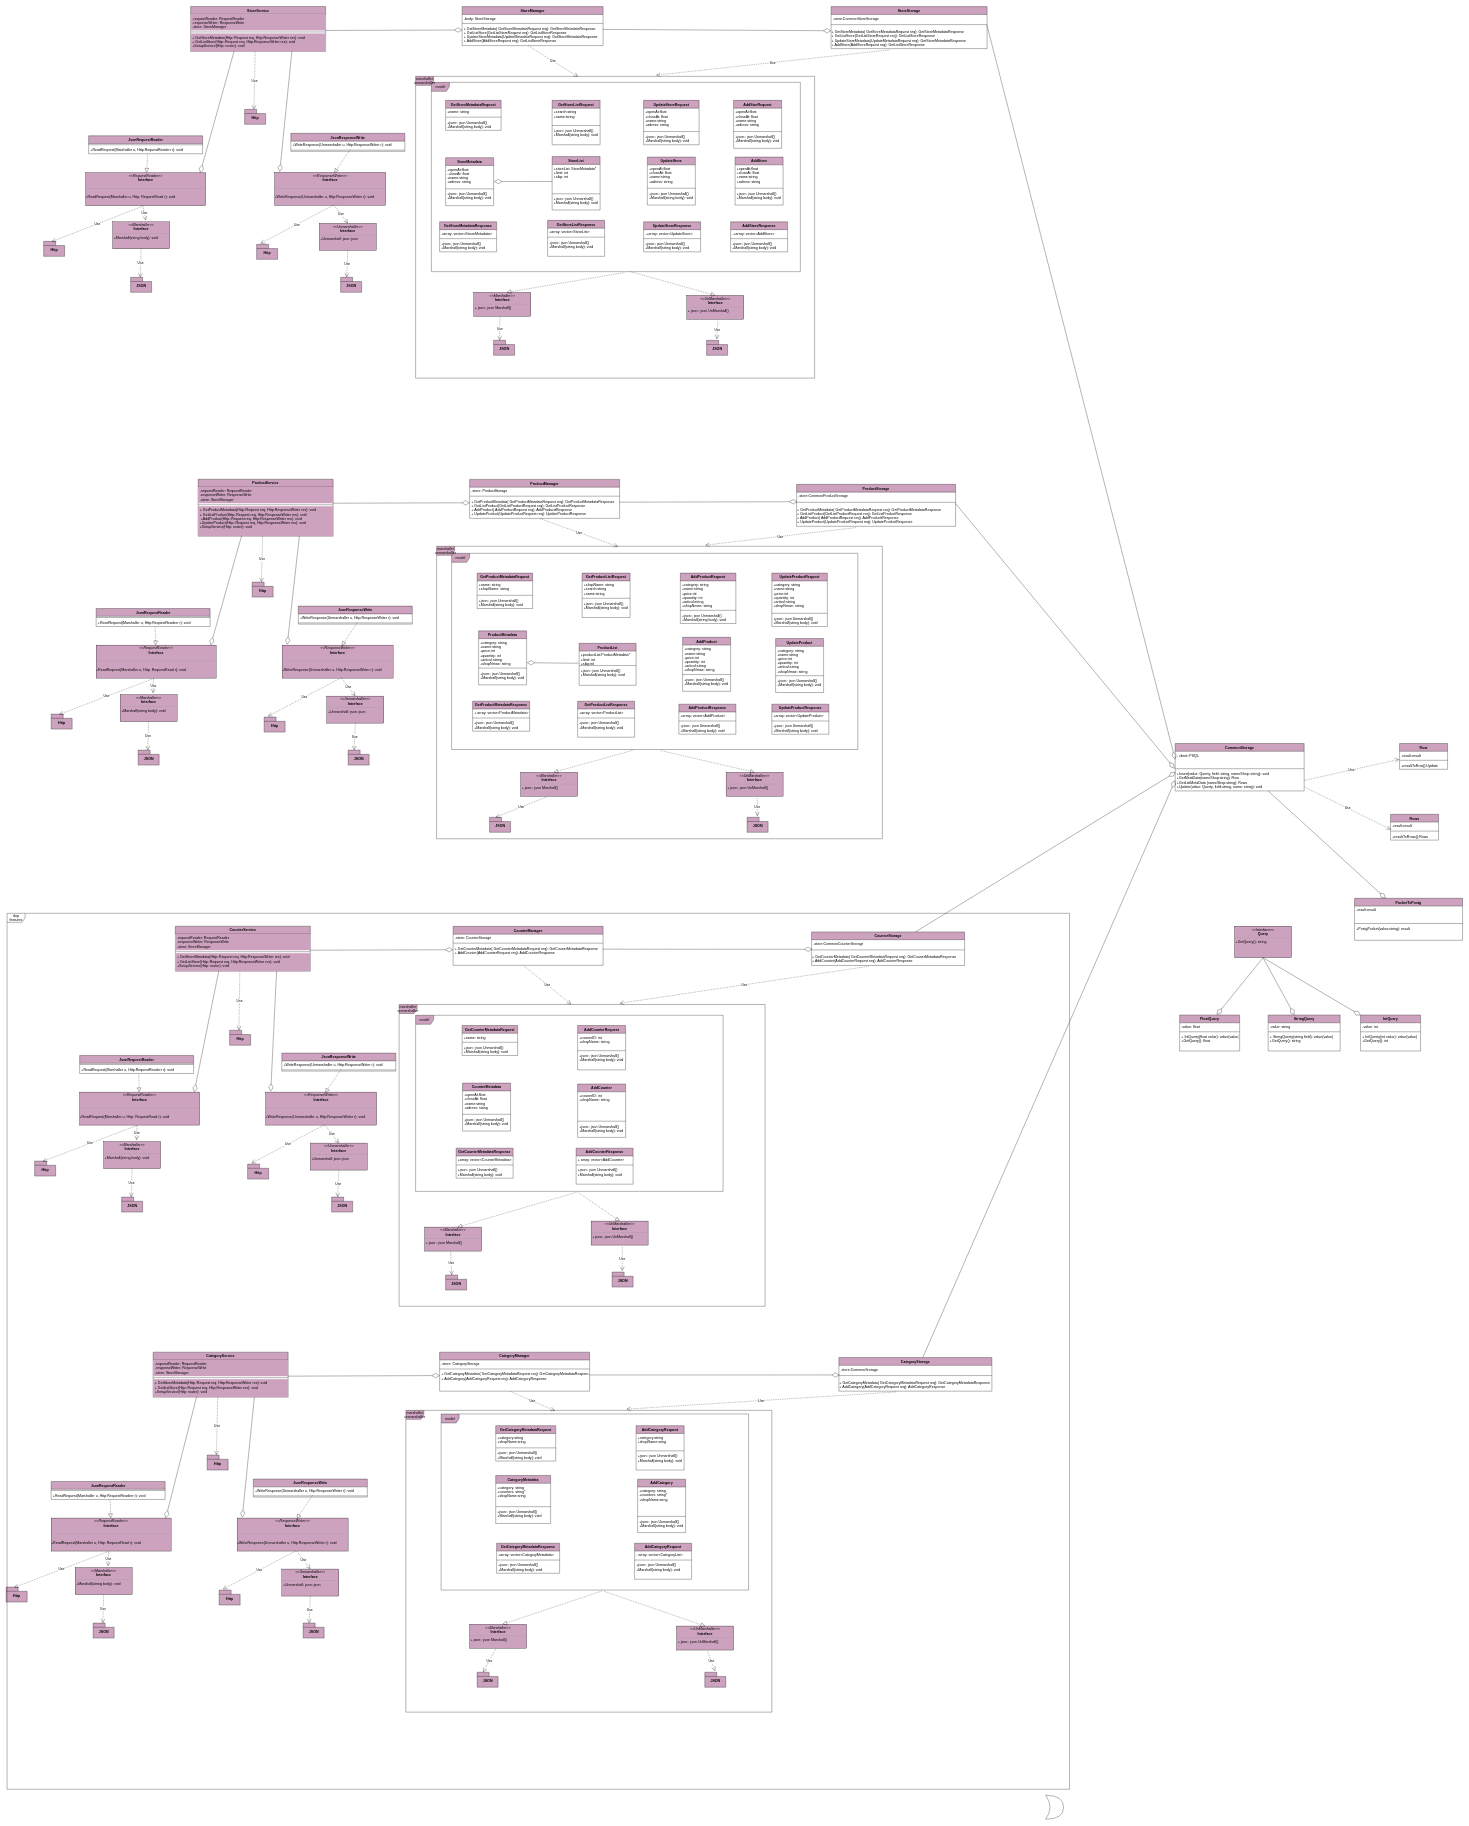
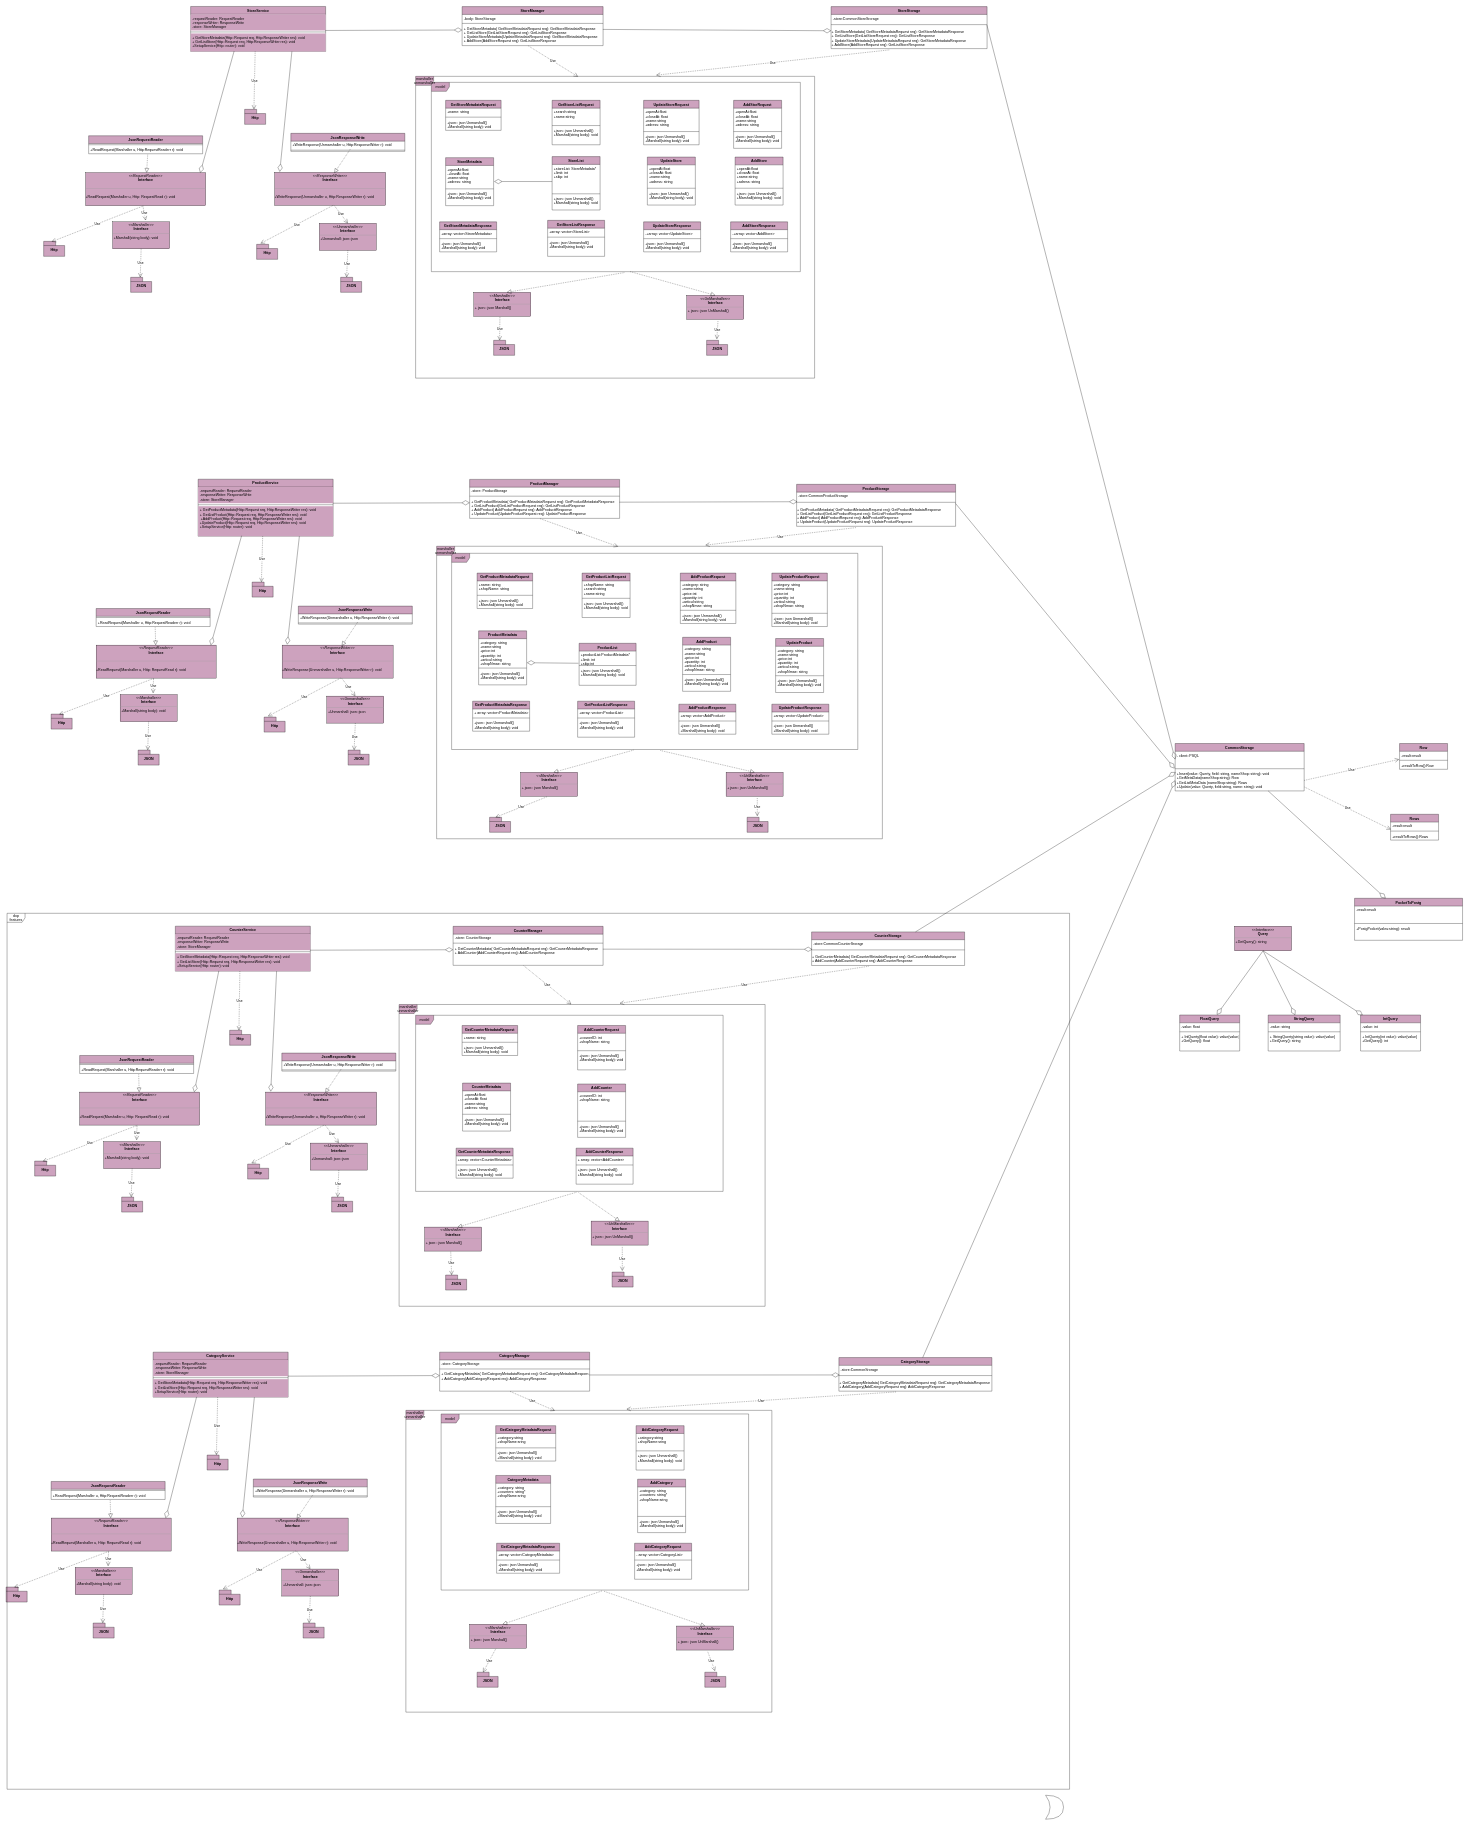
(1422, 765) -> (1419, 765)
(1263, 942) -> (1263, 938)
(1308, 1037) -> (1308, 1037)
